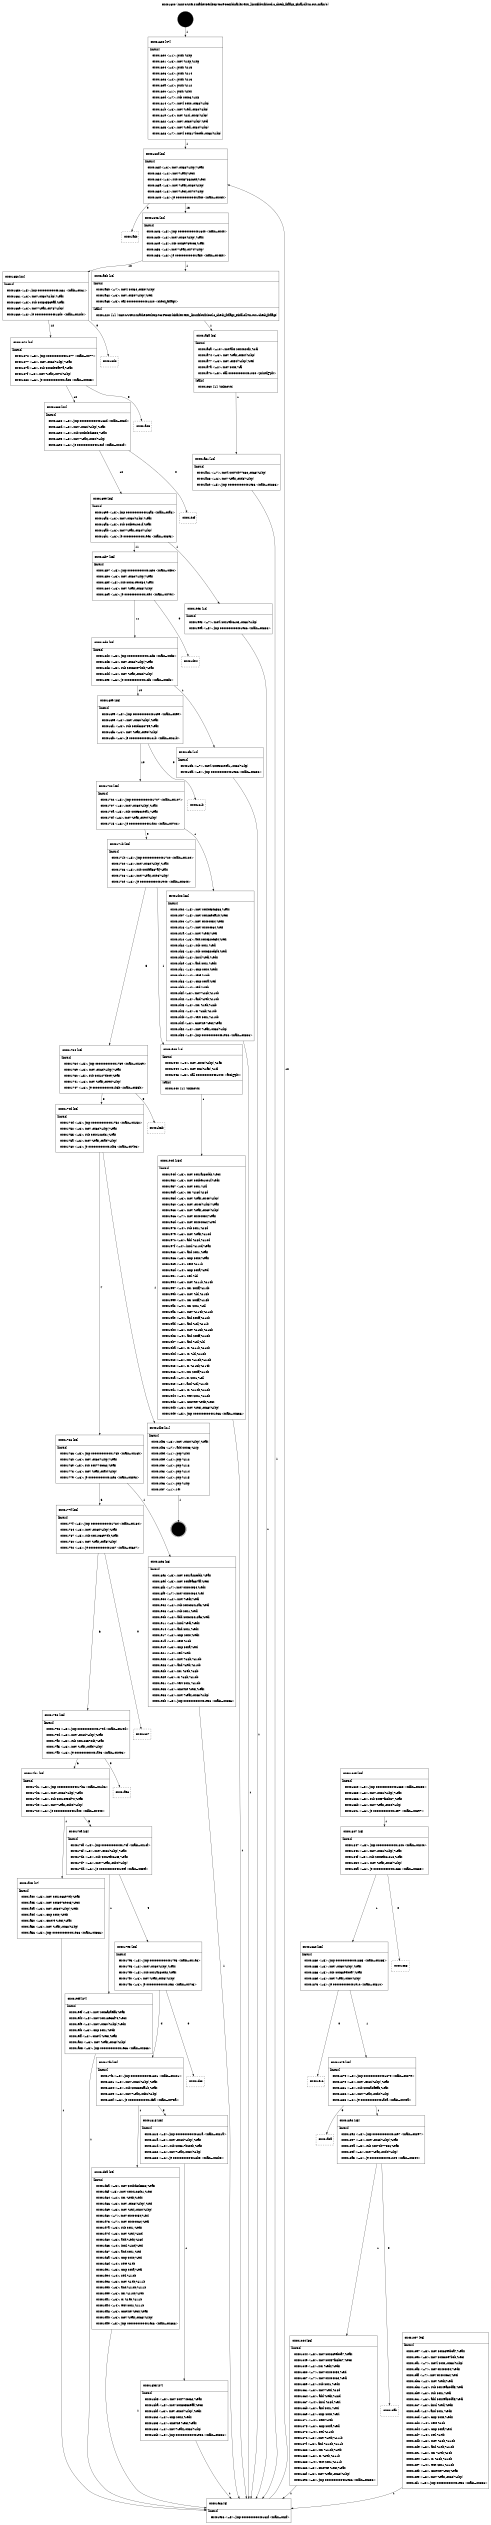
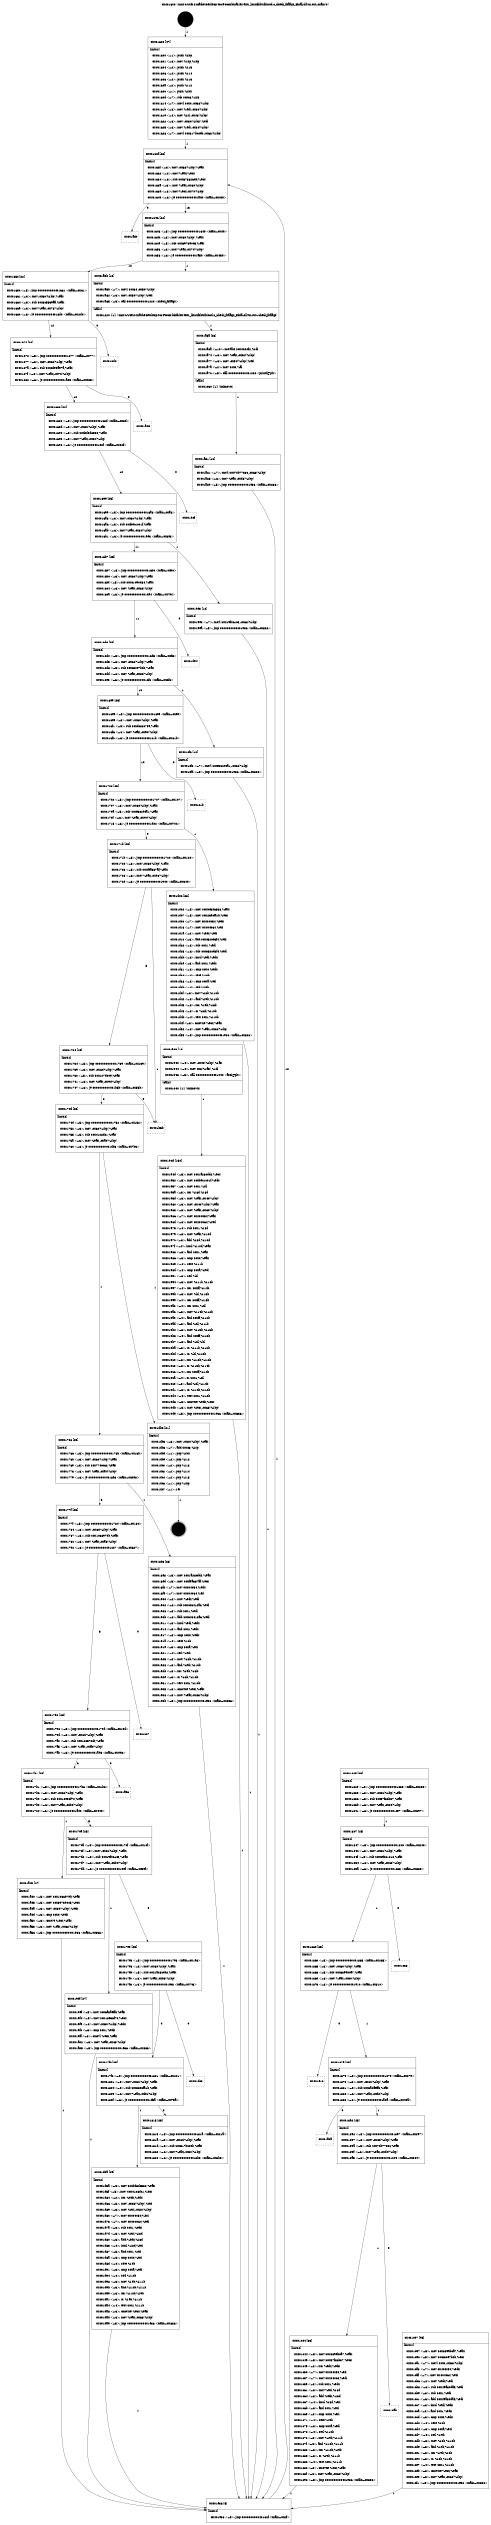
(158, 965) -> (154, 1004)
(184, 2411) -> none
